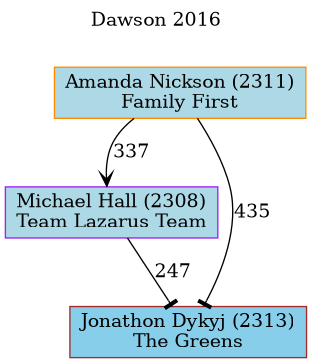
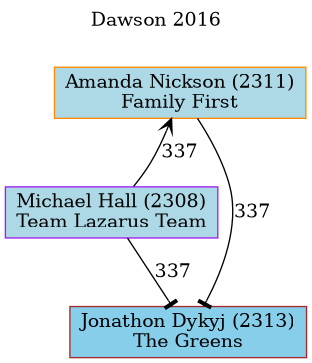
(113, 142) -> (152, 160)
(253, 212) -> (253, 212)
(173, 272) -> (173, 272)
